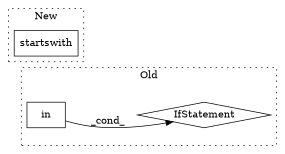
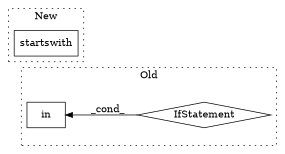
(116, 128) -> (105, 115)
